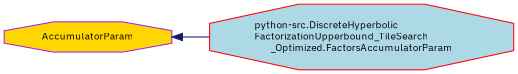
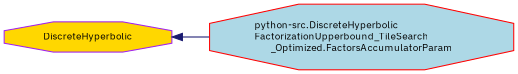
(88, 37) -> (88, 37)
